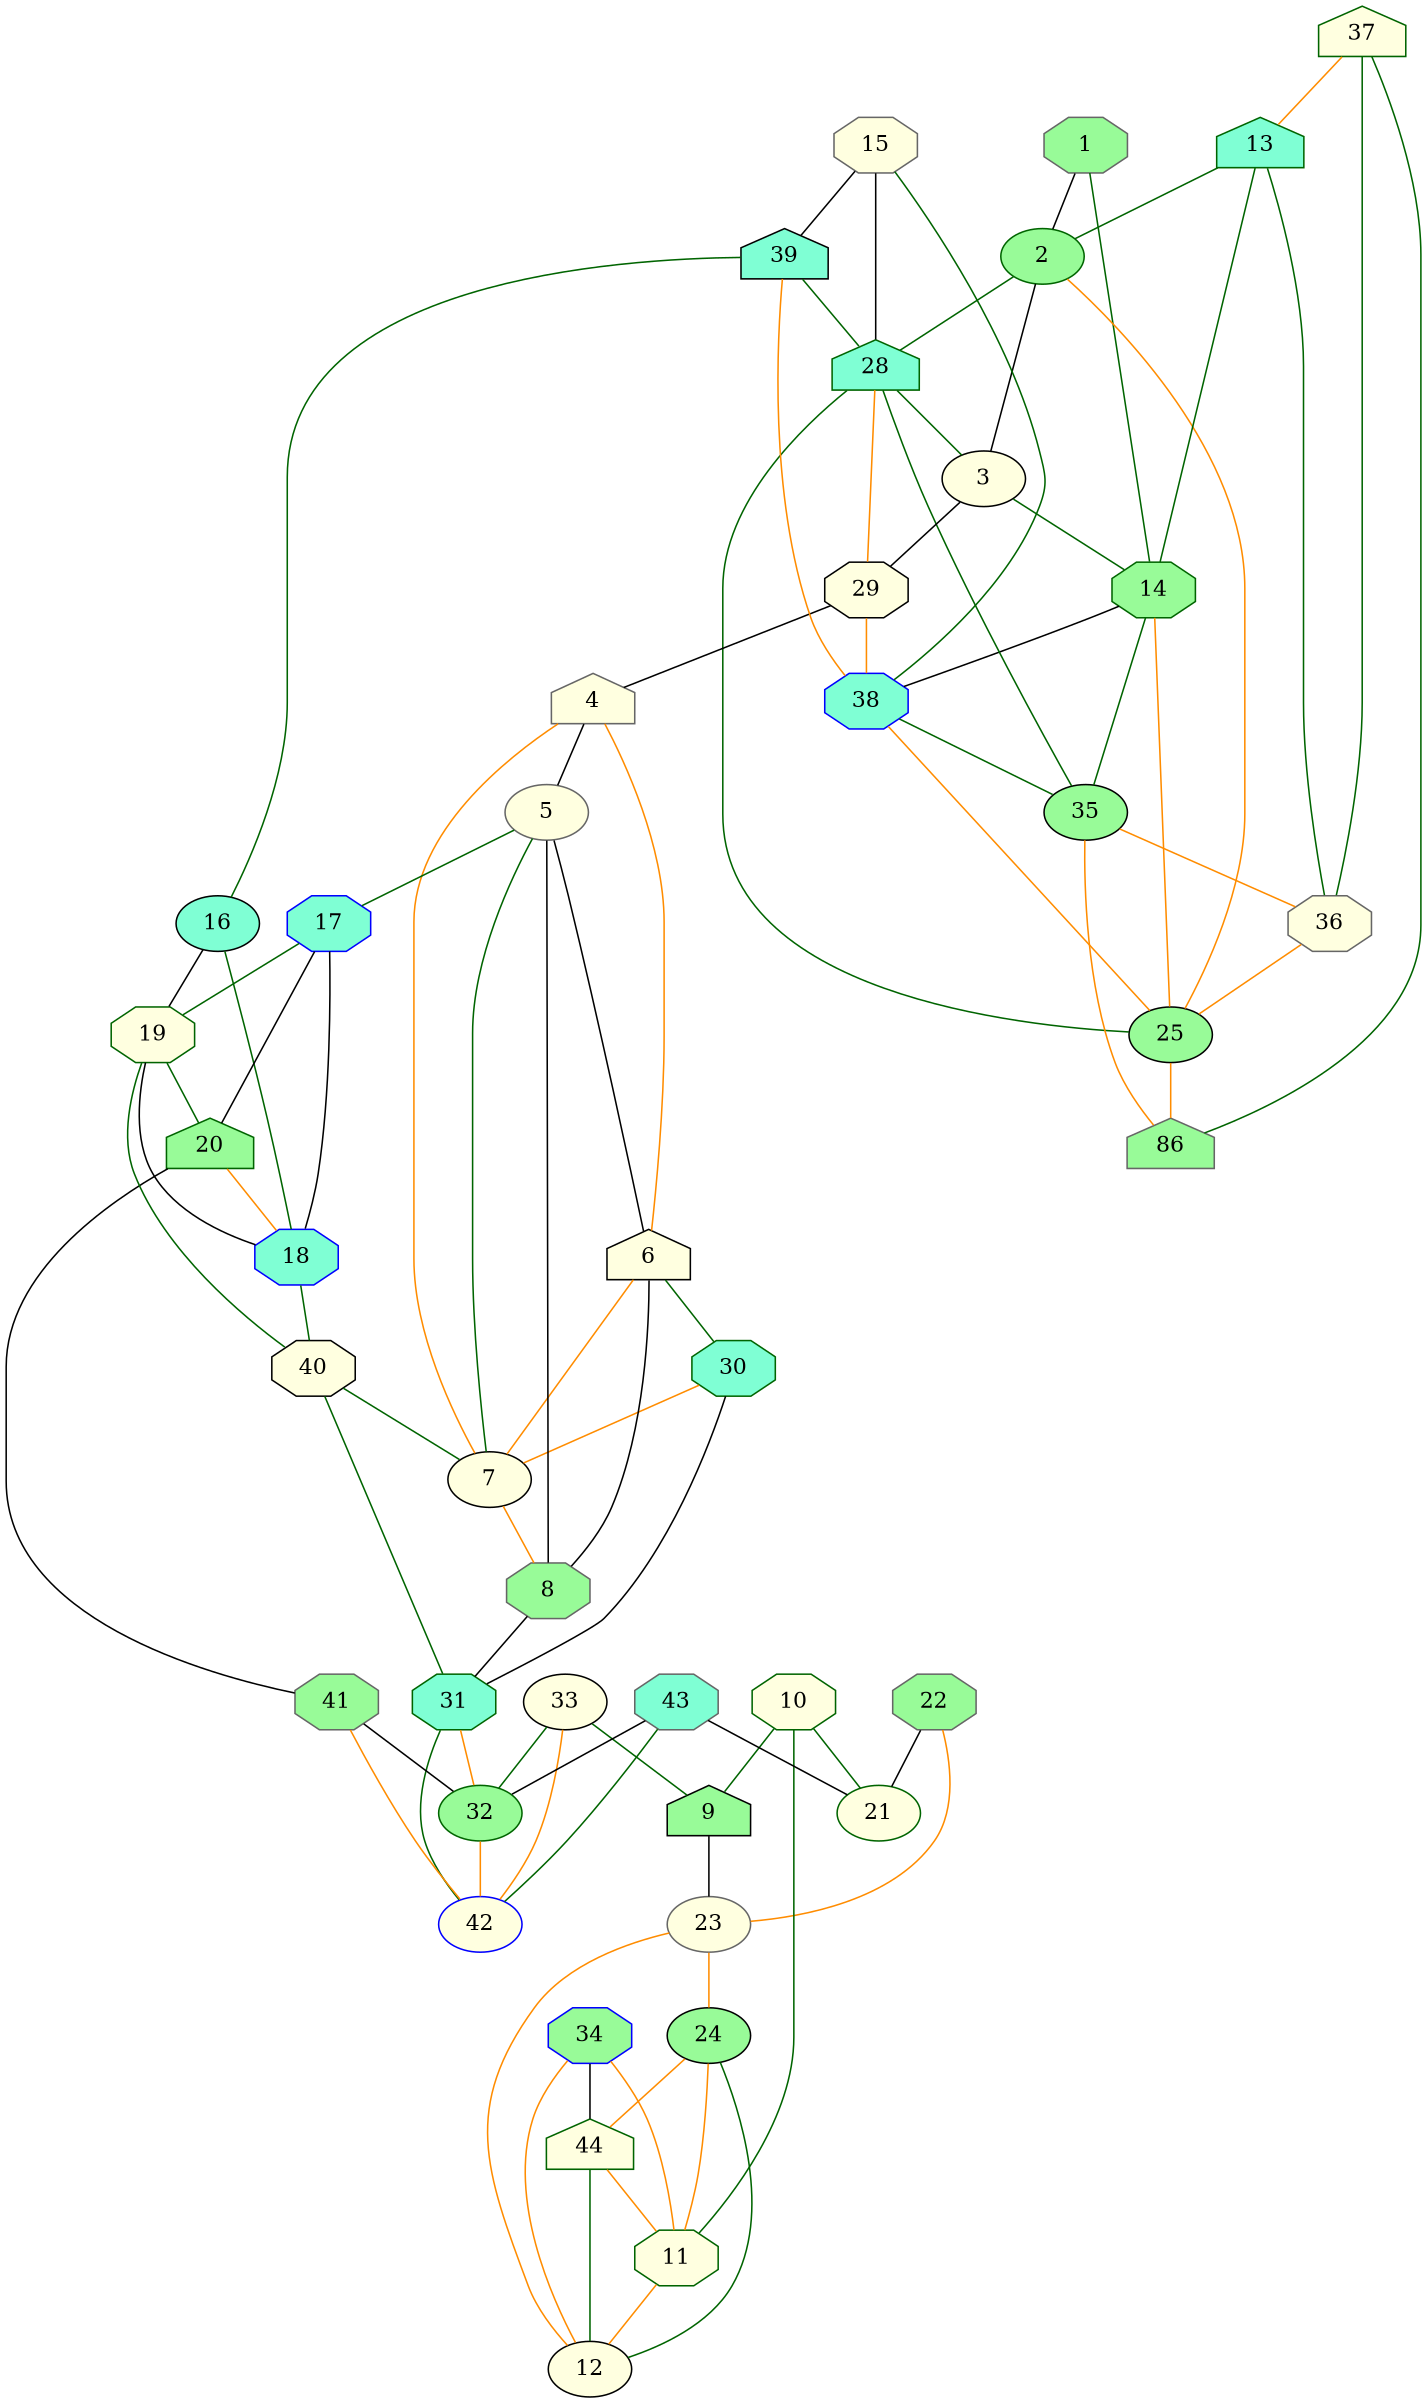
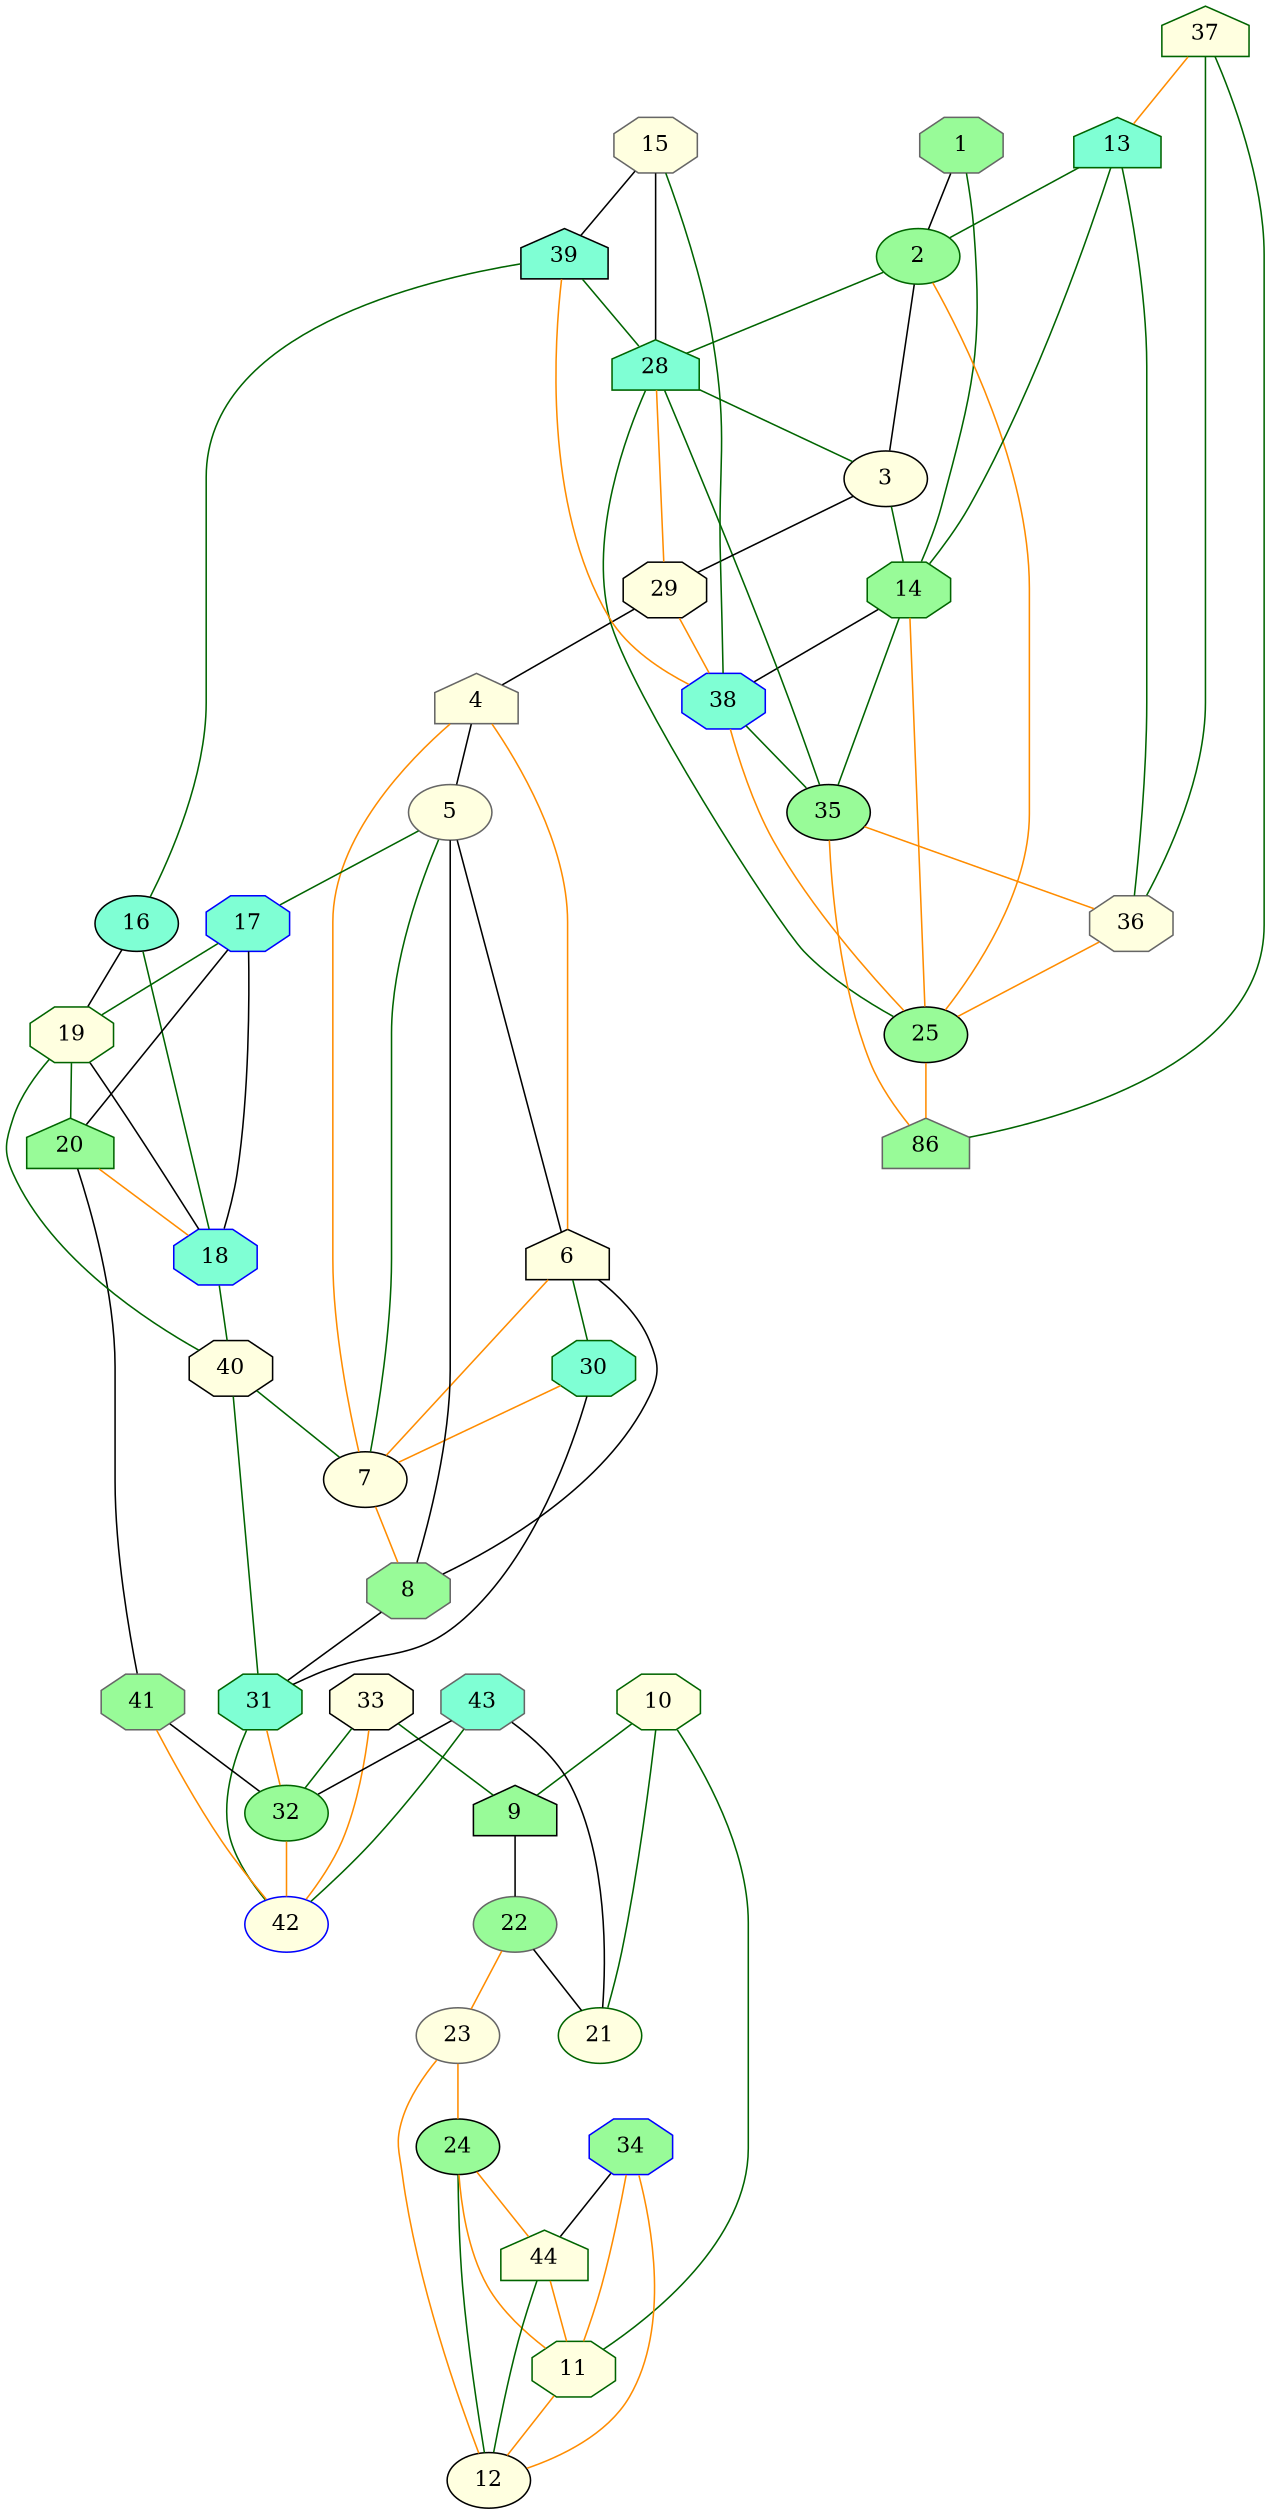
(565, 1702) -> (371, 1702)
(934, 1702) -> (515, 1924)
(709, 1866) -> (515, 1866)
